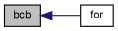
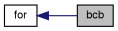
(66, 16) -> (63, 16)
